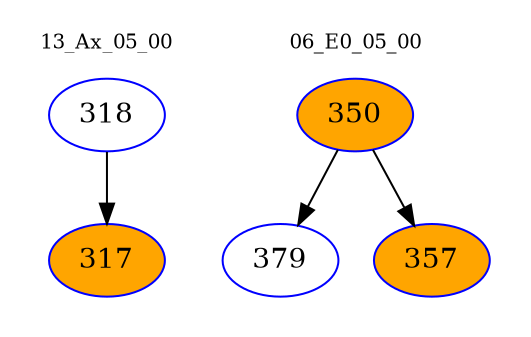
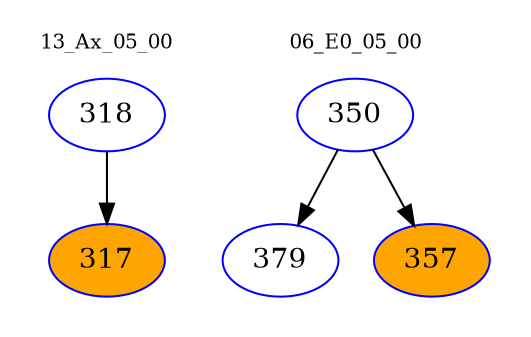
(355, 115) -> (355, 115)
